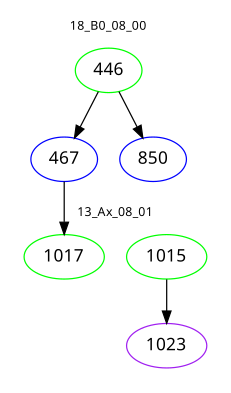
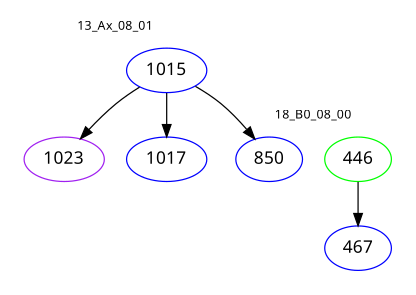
(128, 109) -> (234, 116)
(64, 209) -> (167, 109)
(64, 257) -> (167, 159)
(167, 257) -> (167, 70)
